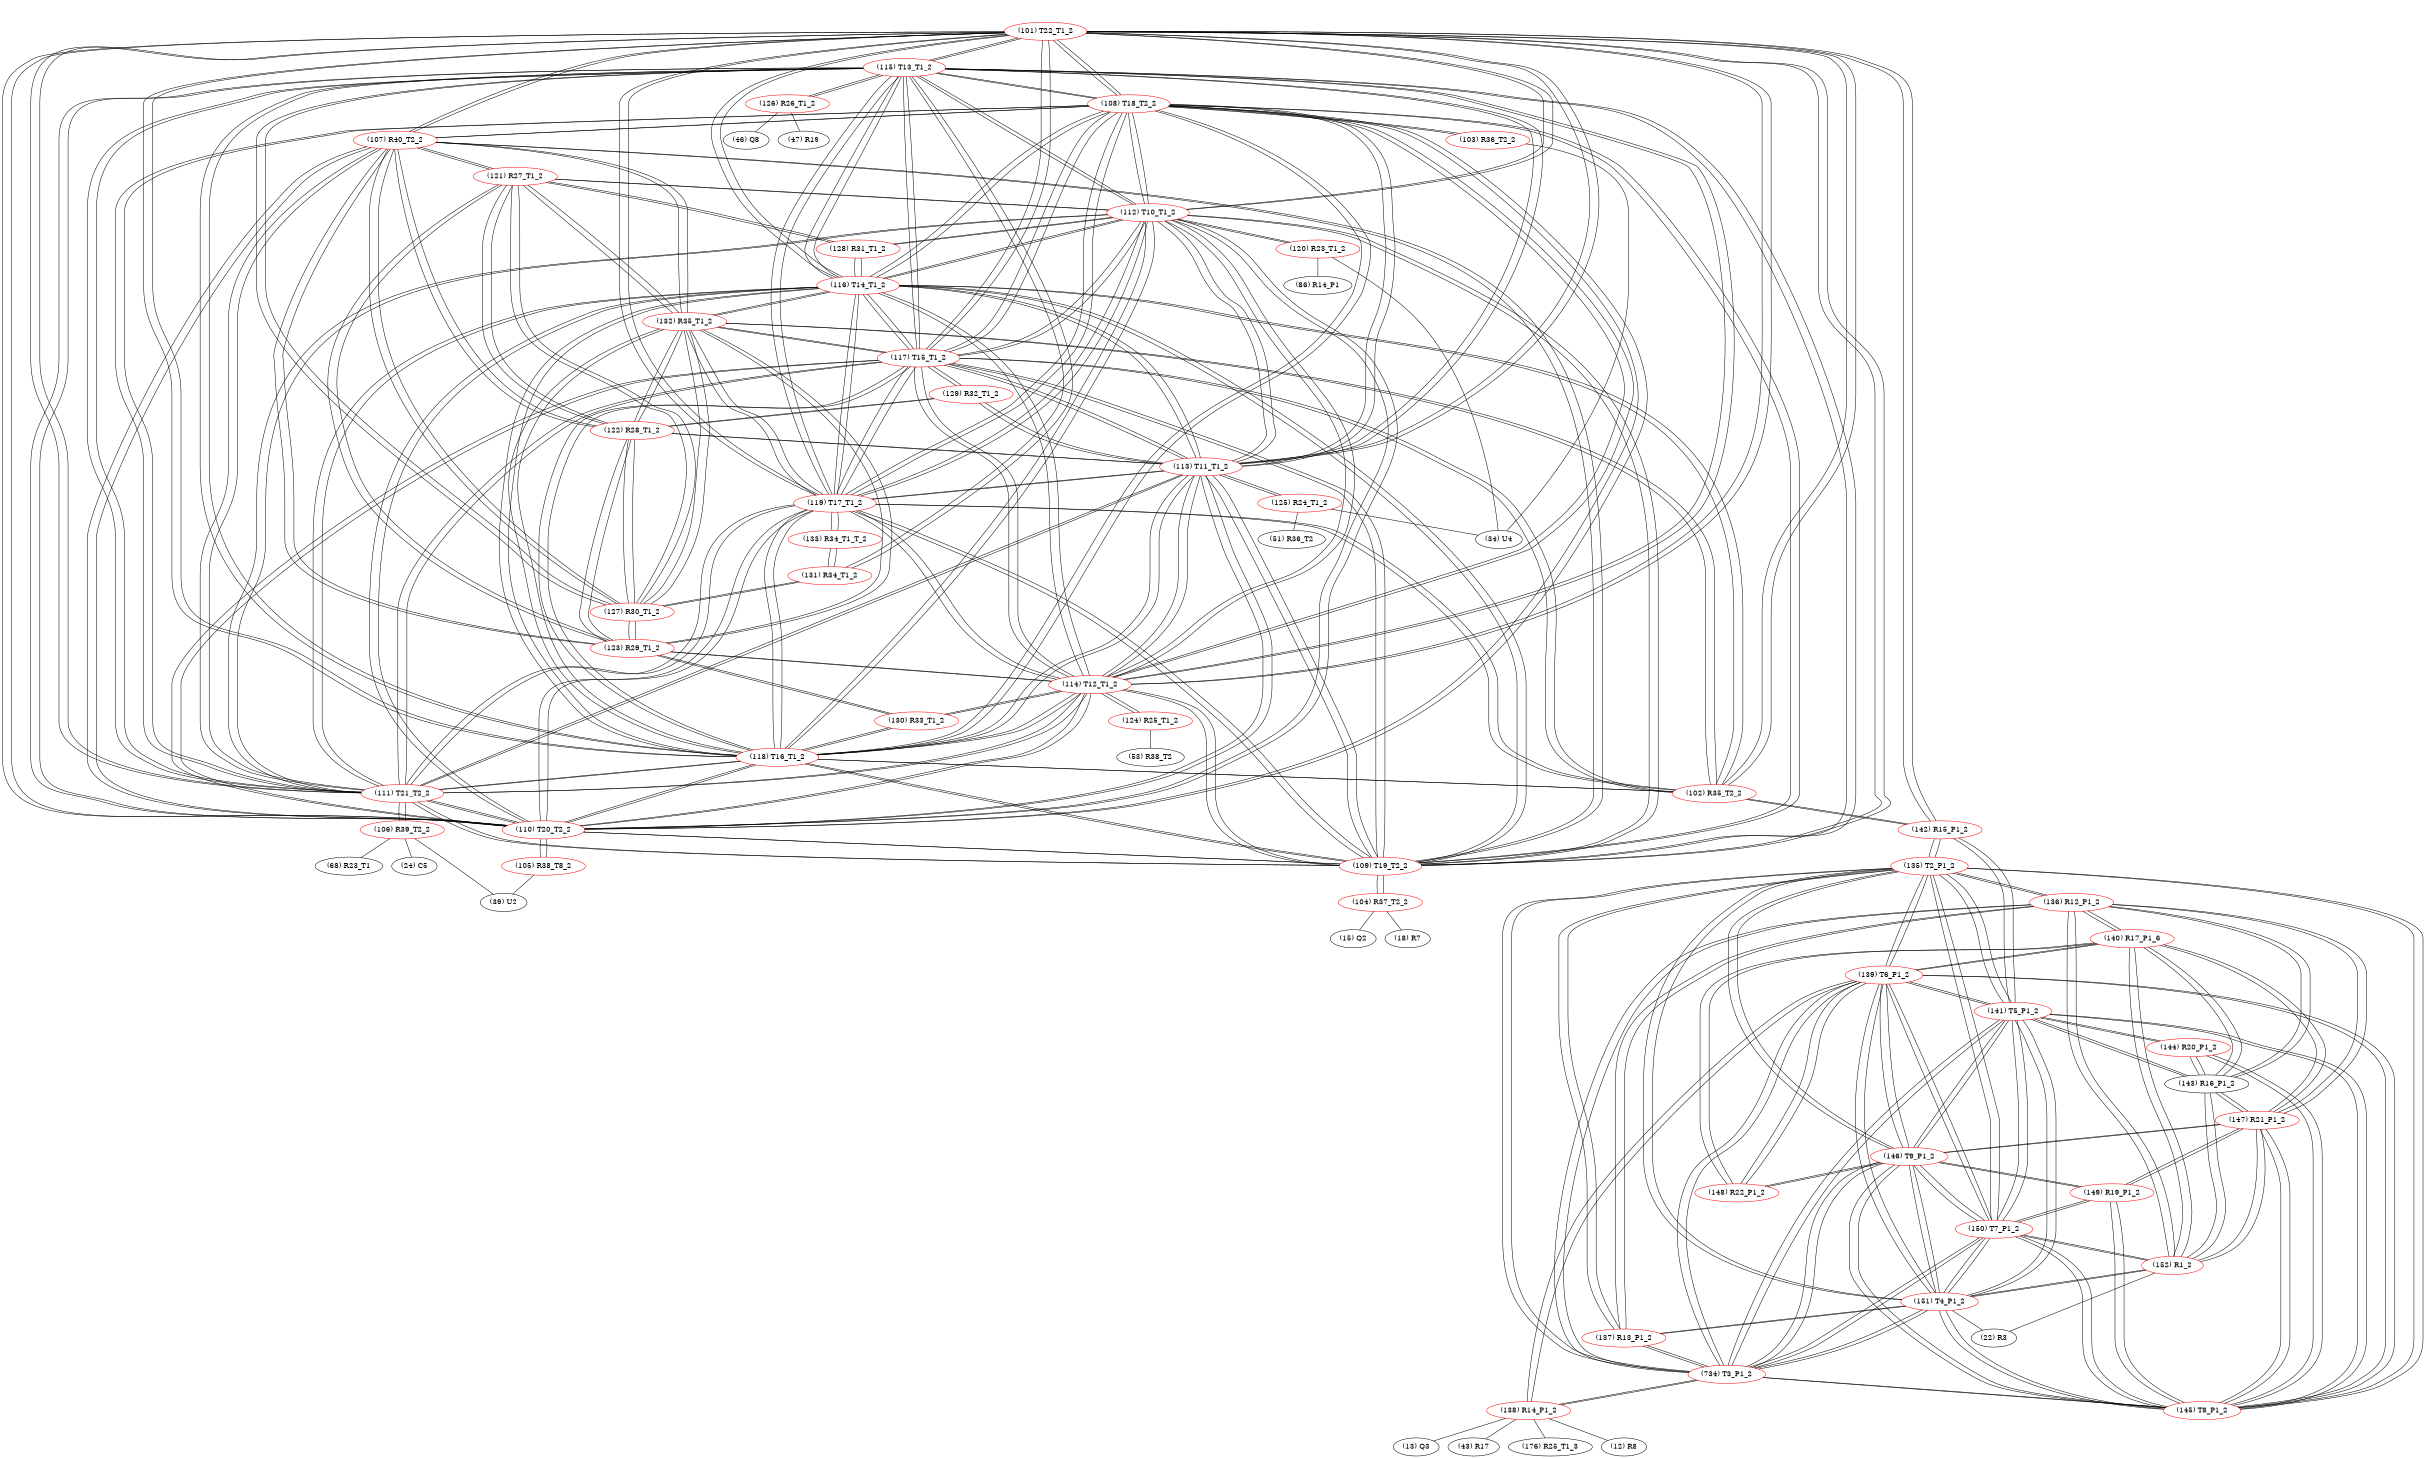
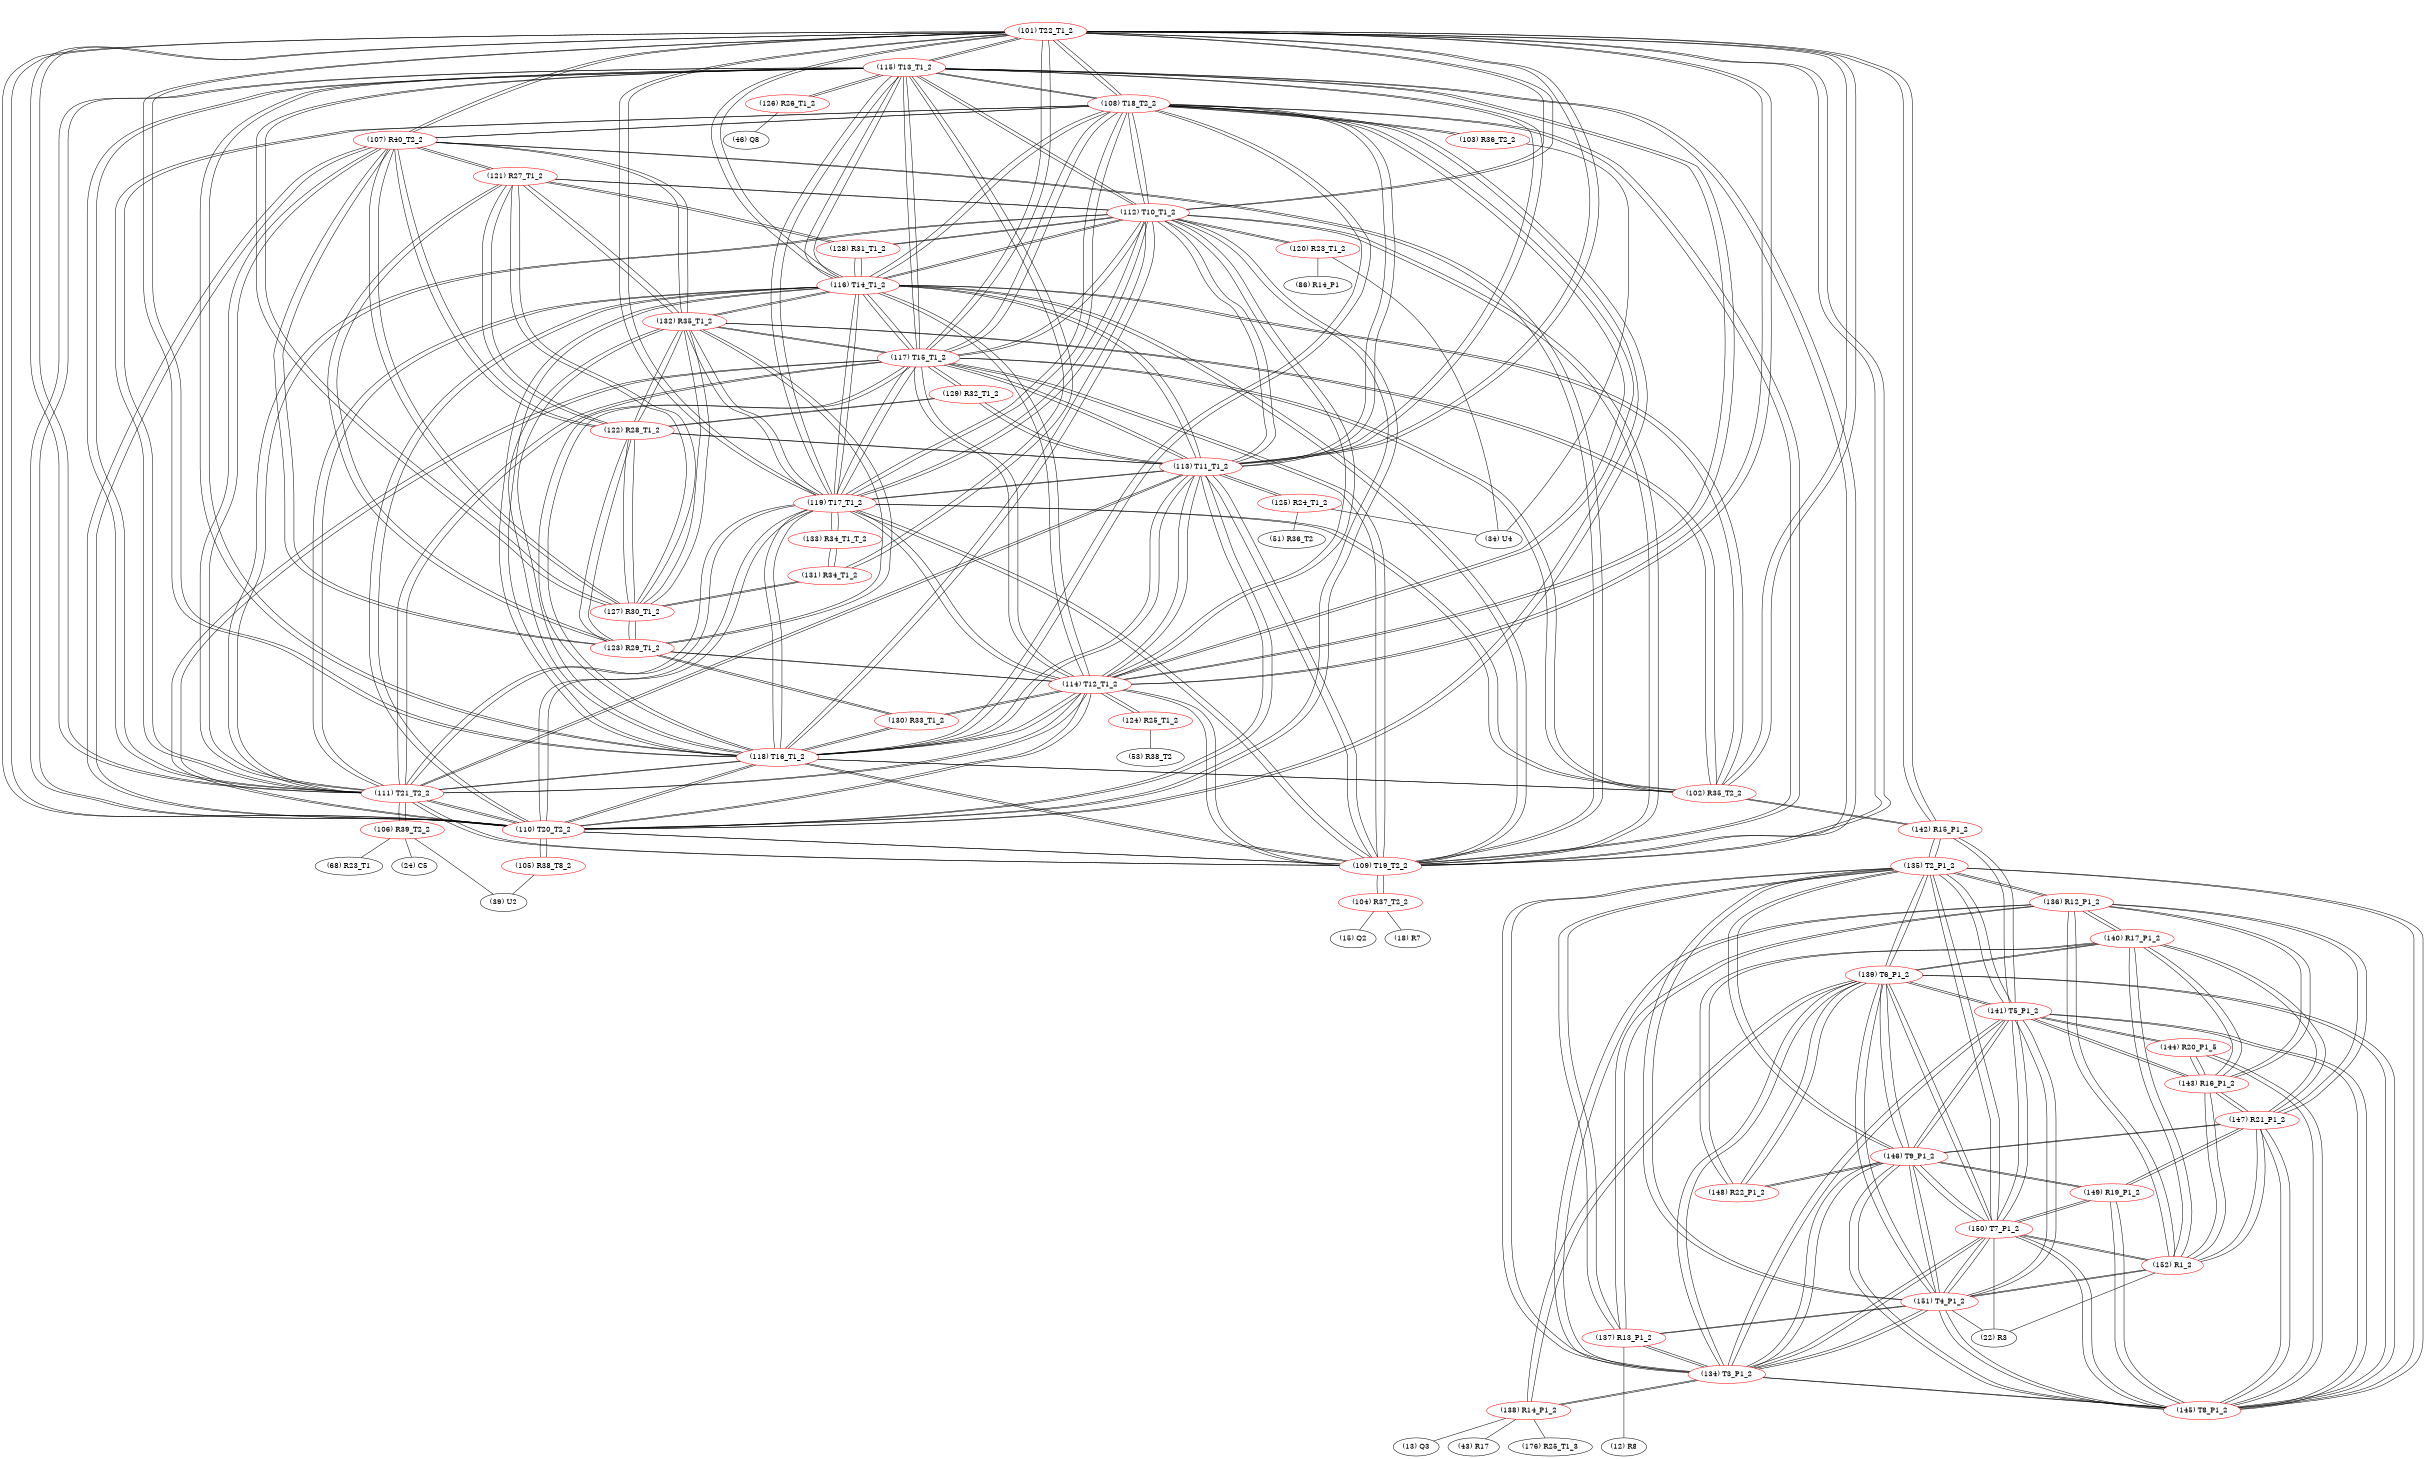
(804, 140) -> none
(2132, 939) -> (2132, 939)
(2189, 1048) -> (2189, 1048)
(2207, 1084) -> (2207, 1084)
none -> (1994, 1281)
(1727, 1374) -> (1727, 1374)
(1578, 1430) -> (1624, 1388)
